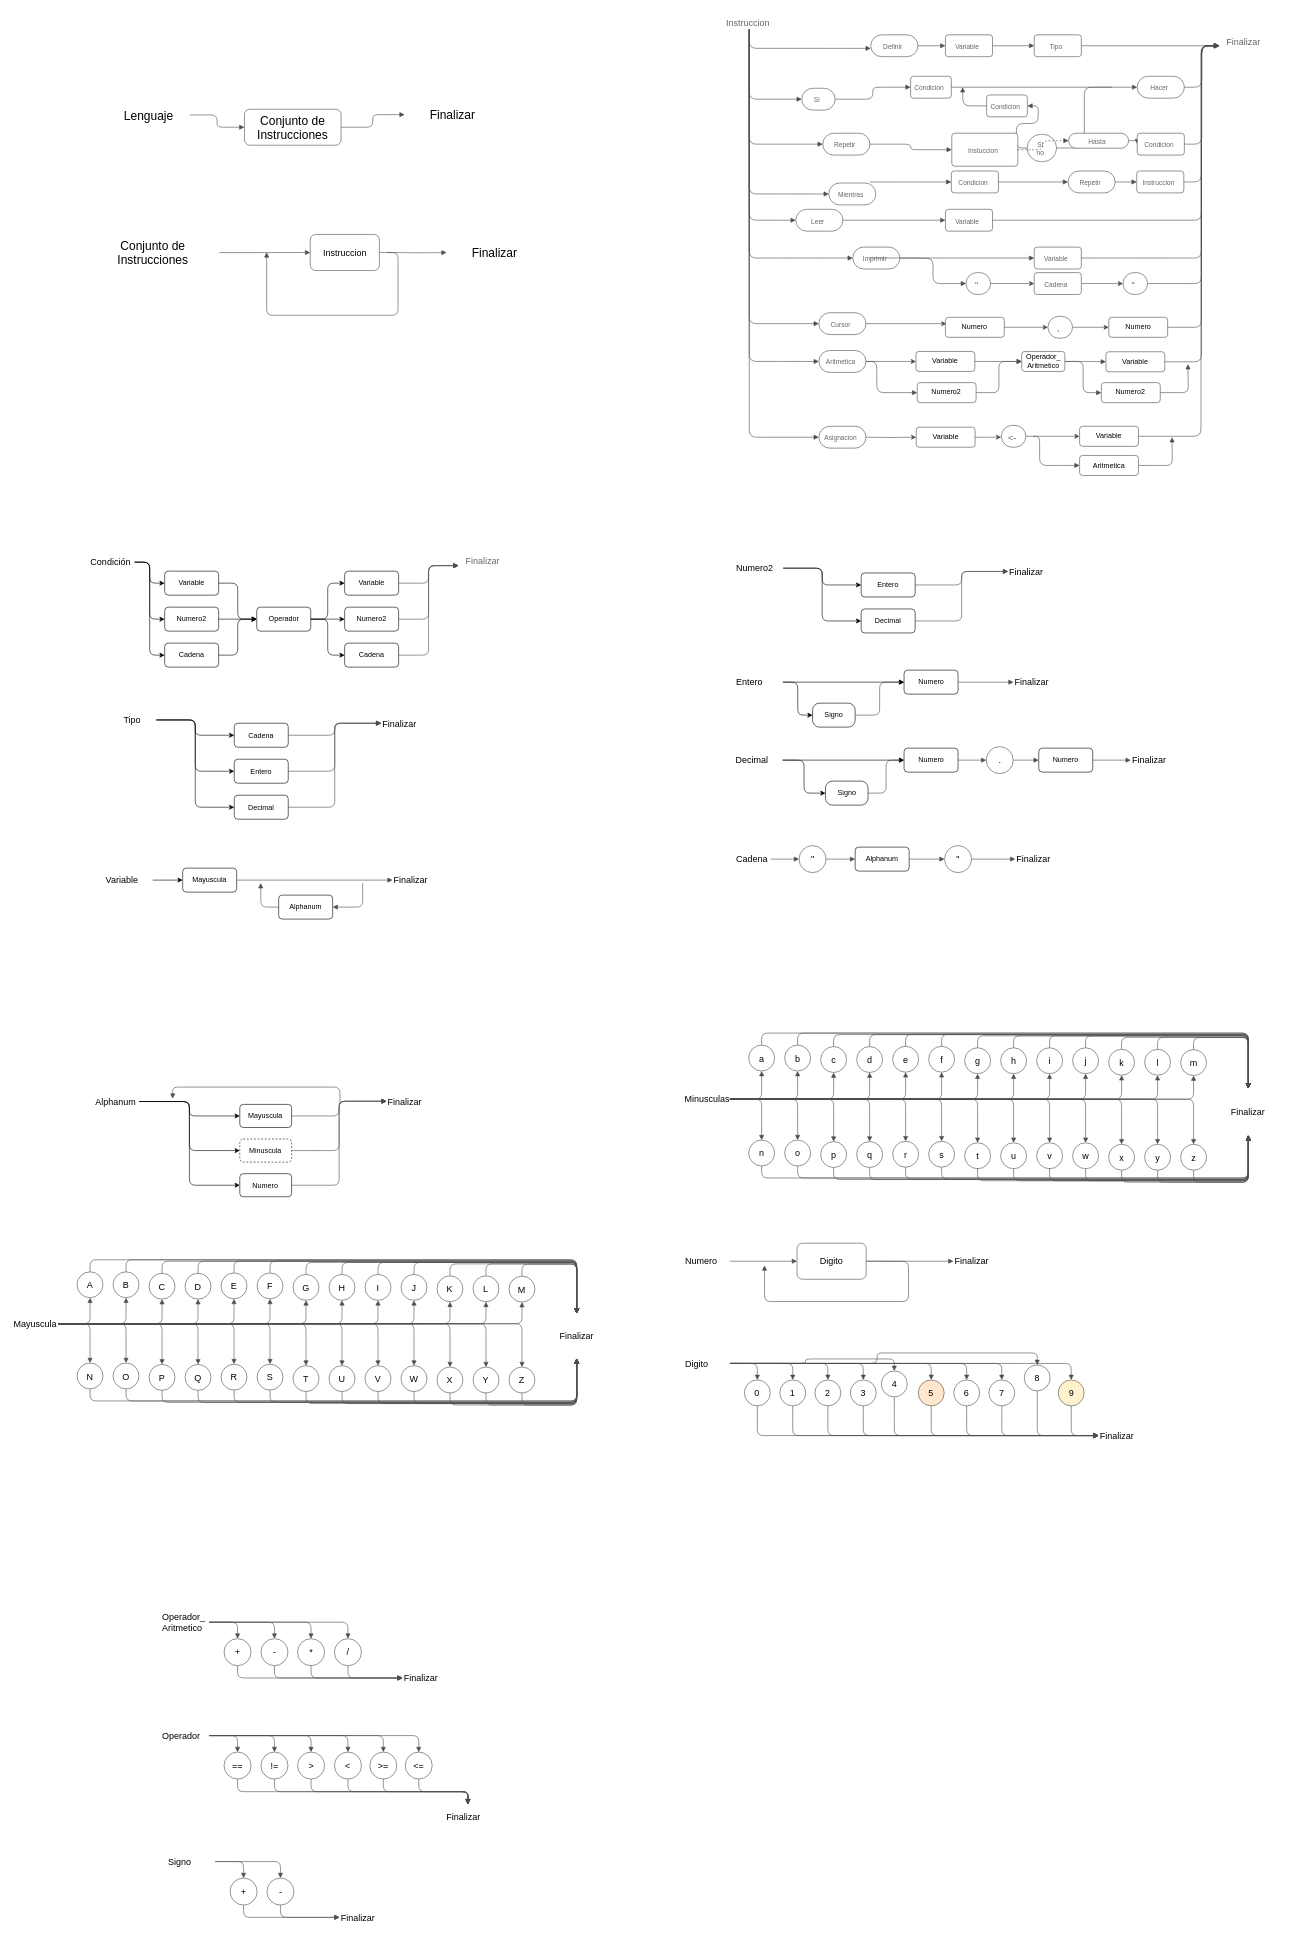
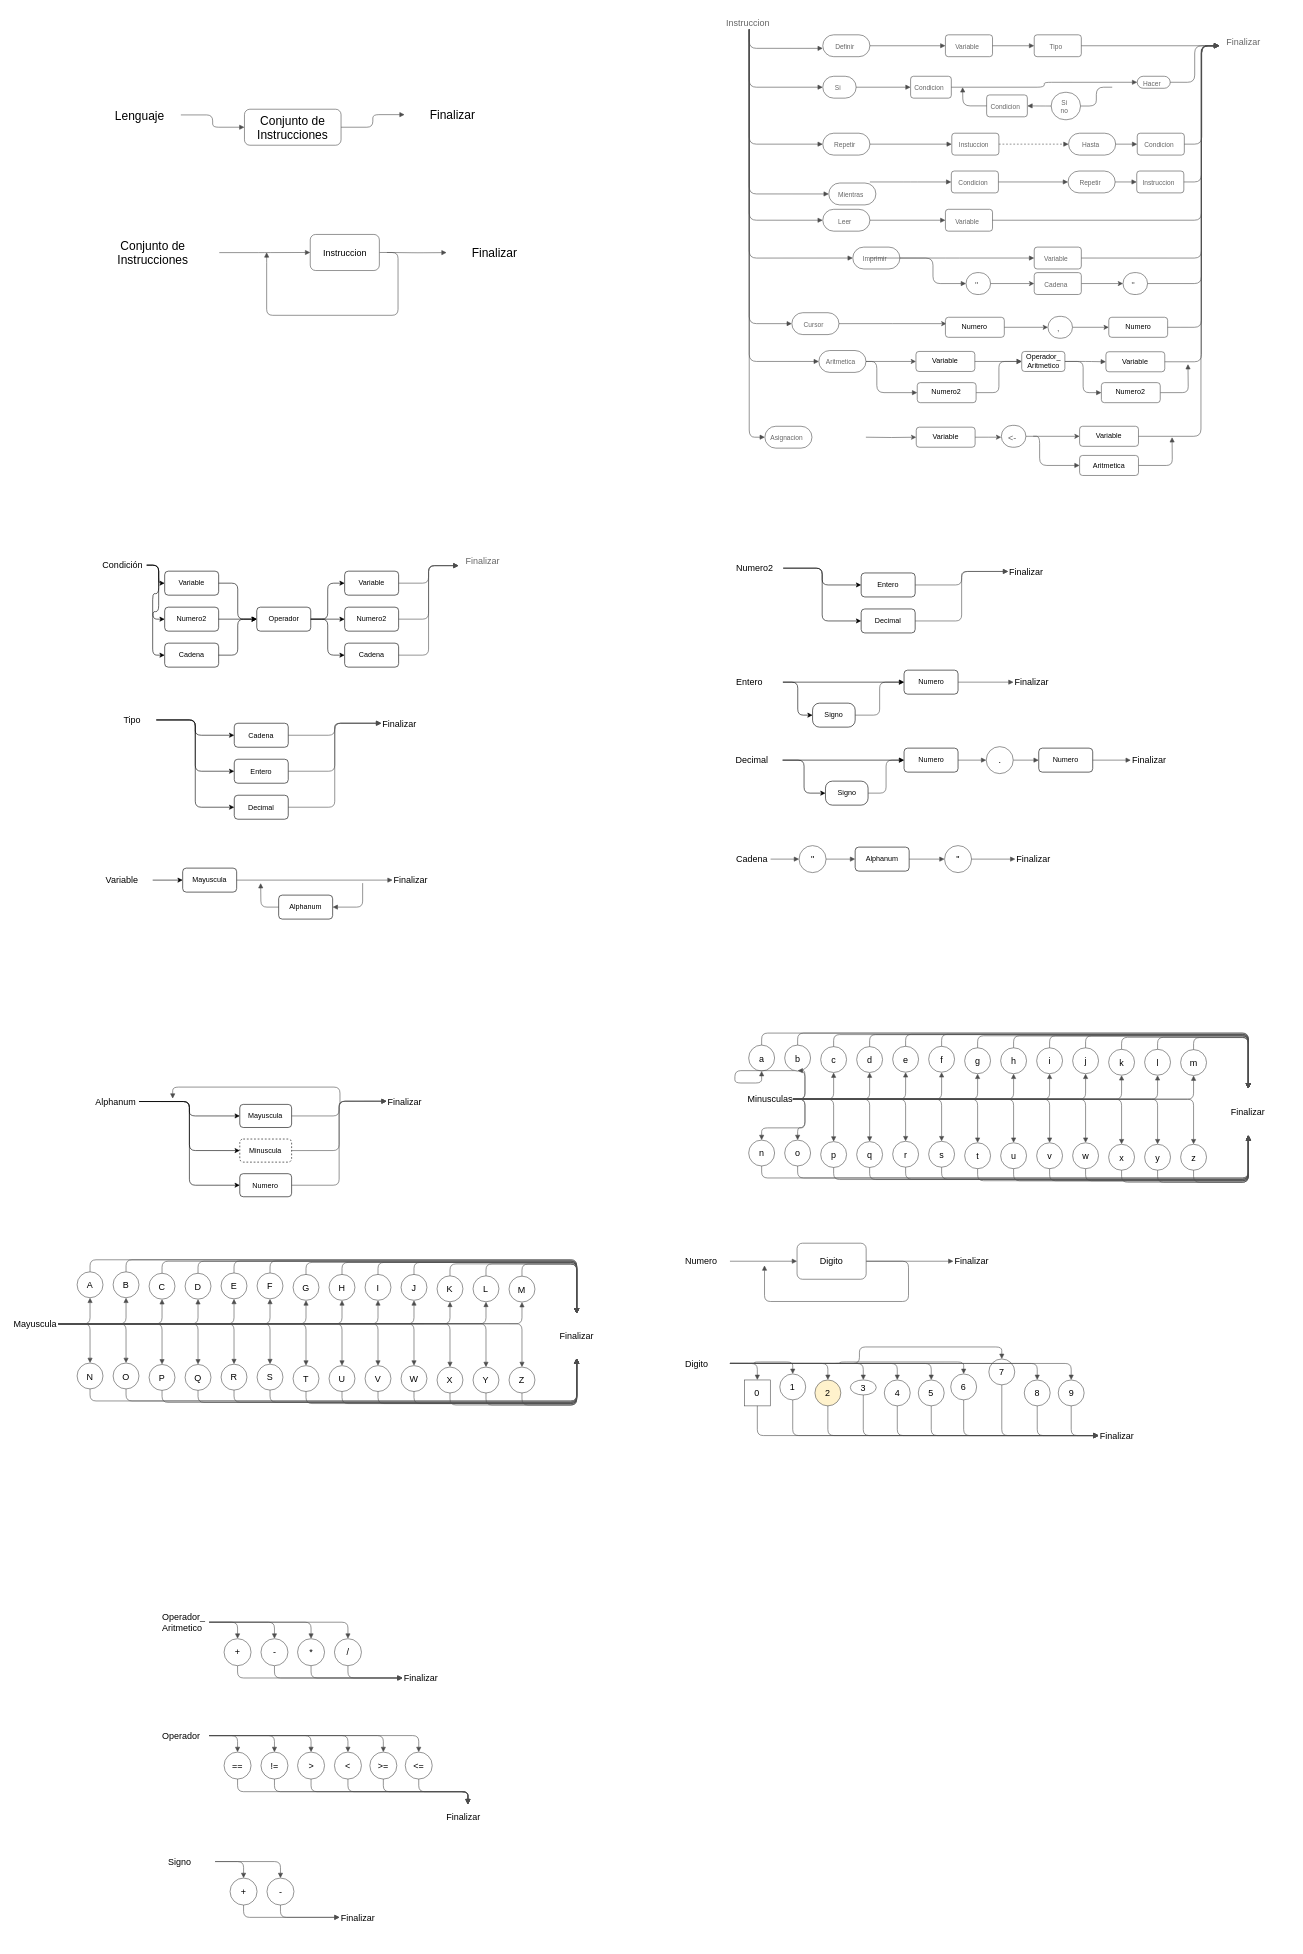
(894, 45) -> (846, 45)
(1161, 87) -> (1154, 82)
(819, 99) -> (840, 87)
(149, 115) -> (140, 115)
(1099, 140) -> (1092, 144)
(1042, 148) -> (1066, 106)
(985, 149) -> (976, 144)
(819, 220) -> (846, 220)
(843, 323) -> (816, 323)
(843, 437) -> (789, 437)
(111, 562) -> (123, 565)
(707, 1099) -> (770, 1099)
(1037, 1378) -> (1037, 1393)
(894, 1384) -> (897, 1393)
(757, 1393) -> (757, 1393)
(793, 1393) -> (793, 1387)
(828, 1393) -> (828, 1393)
(863, 1393) -> (863, 1387)
(931, 1393) -> (931, 1393)
(967, 1393) -> (964, 1387)
(1002, 1393) -> (1002, 1372)
(1071, 1393) -> (1071, 1393)
